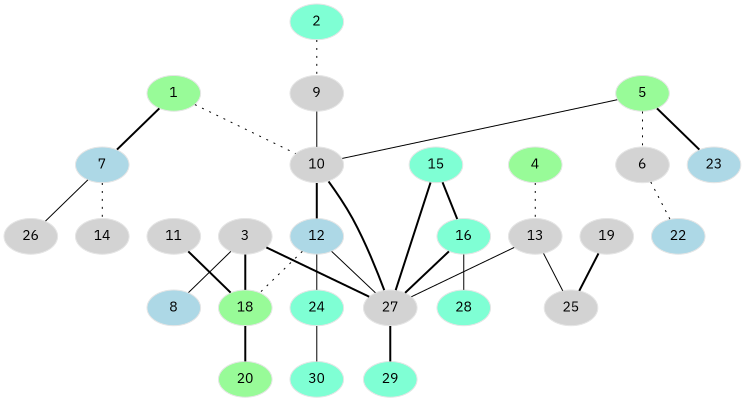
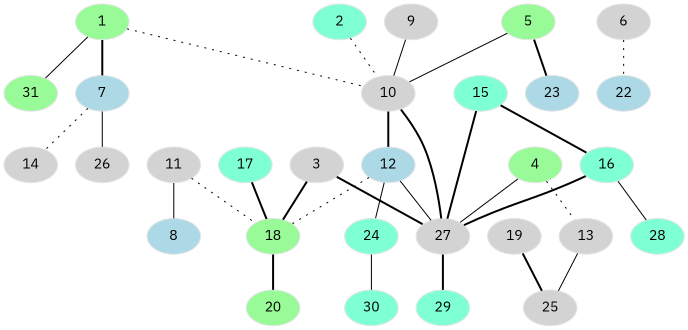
(317, 58) -> (364, 58)
none -> (31, 93)
(643, 129) -> none
none -> (245, 165)
(205, 268) -> (223, 201)
(214, 268) -> (174, 201)
(458, 275) -> (489, 201)
